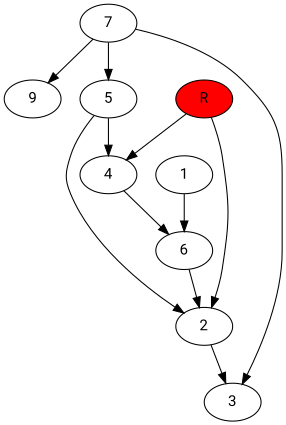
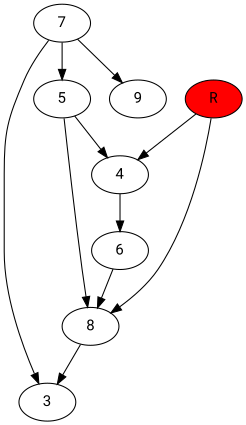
(184, 175) -> none
(204, 326) -> (91, 326)
